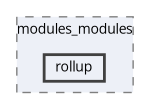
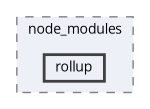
(75, 30) -> (75, 30)
